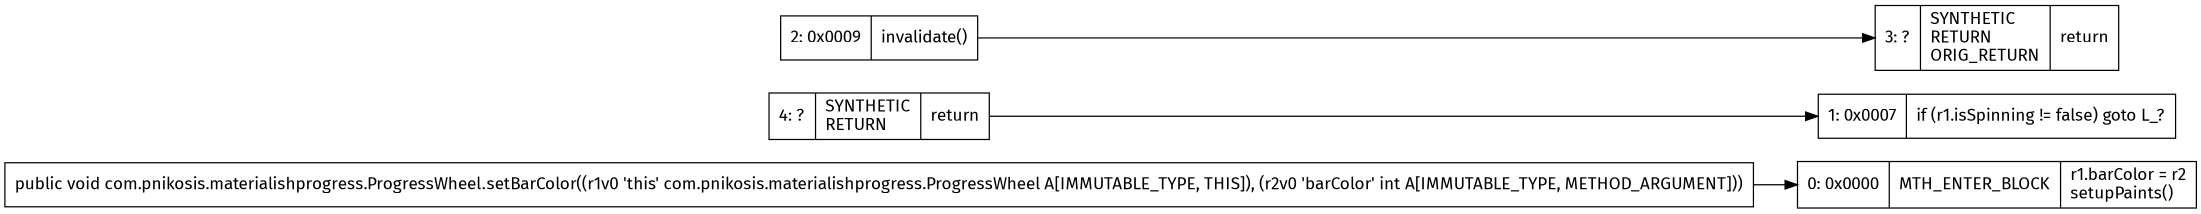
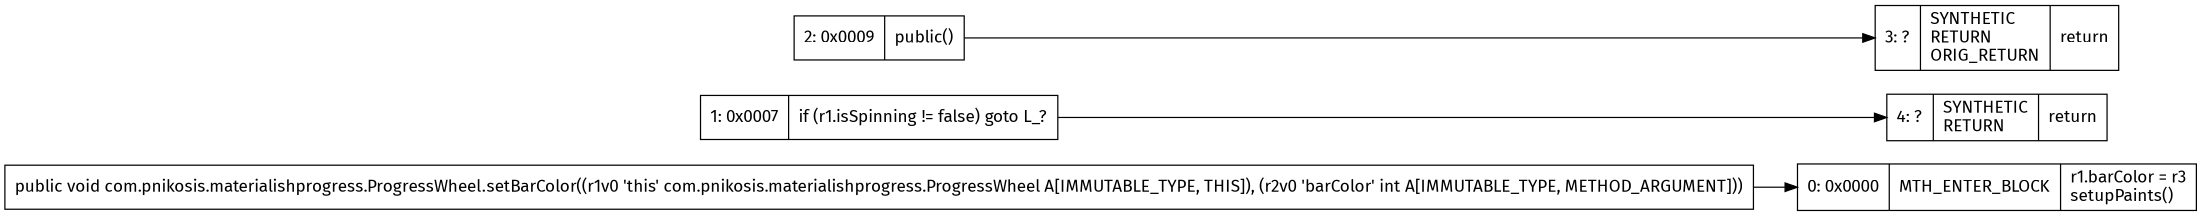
(924, 37) -> (924, 37)
(1397, 116) -> (1466, 117)
(2128, 175) -> (2128, 177)
